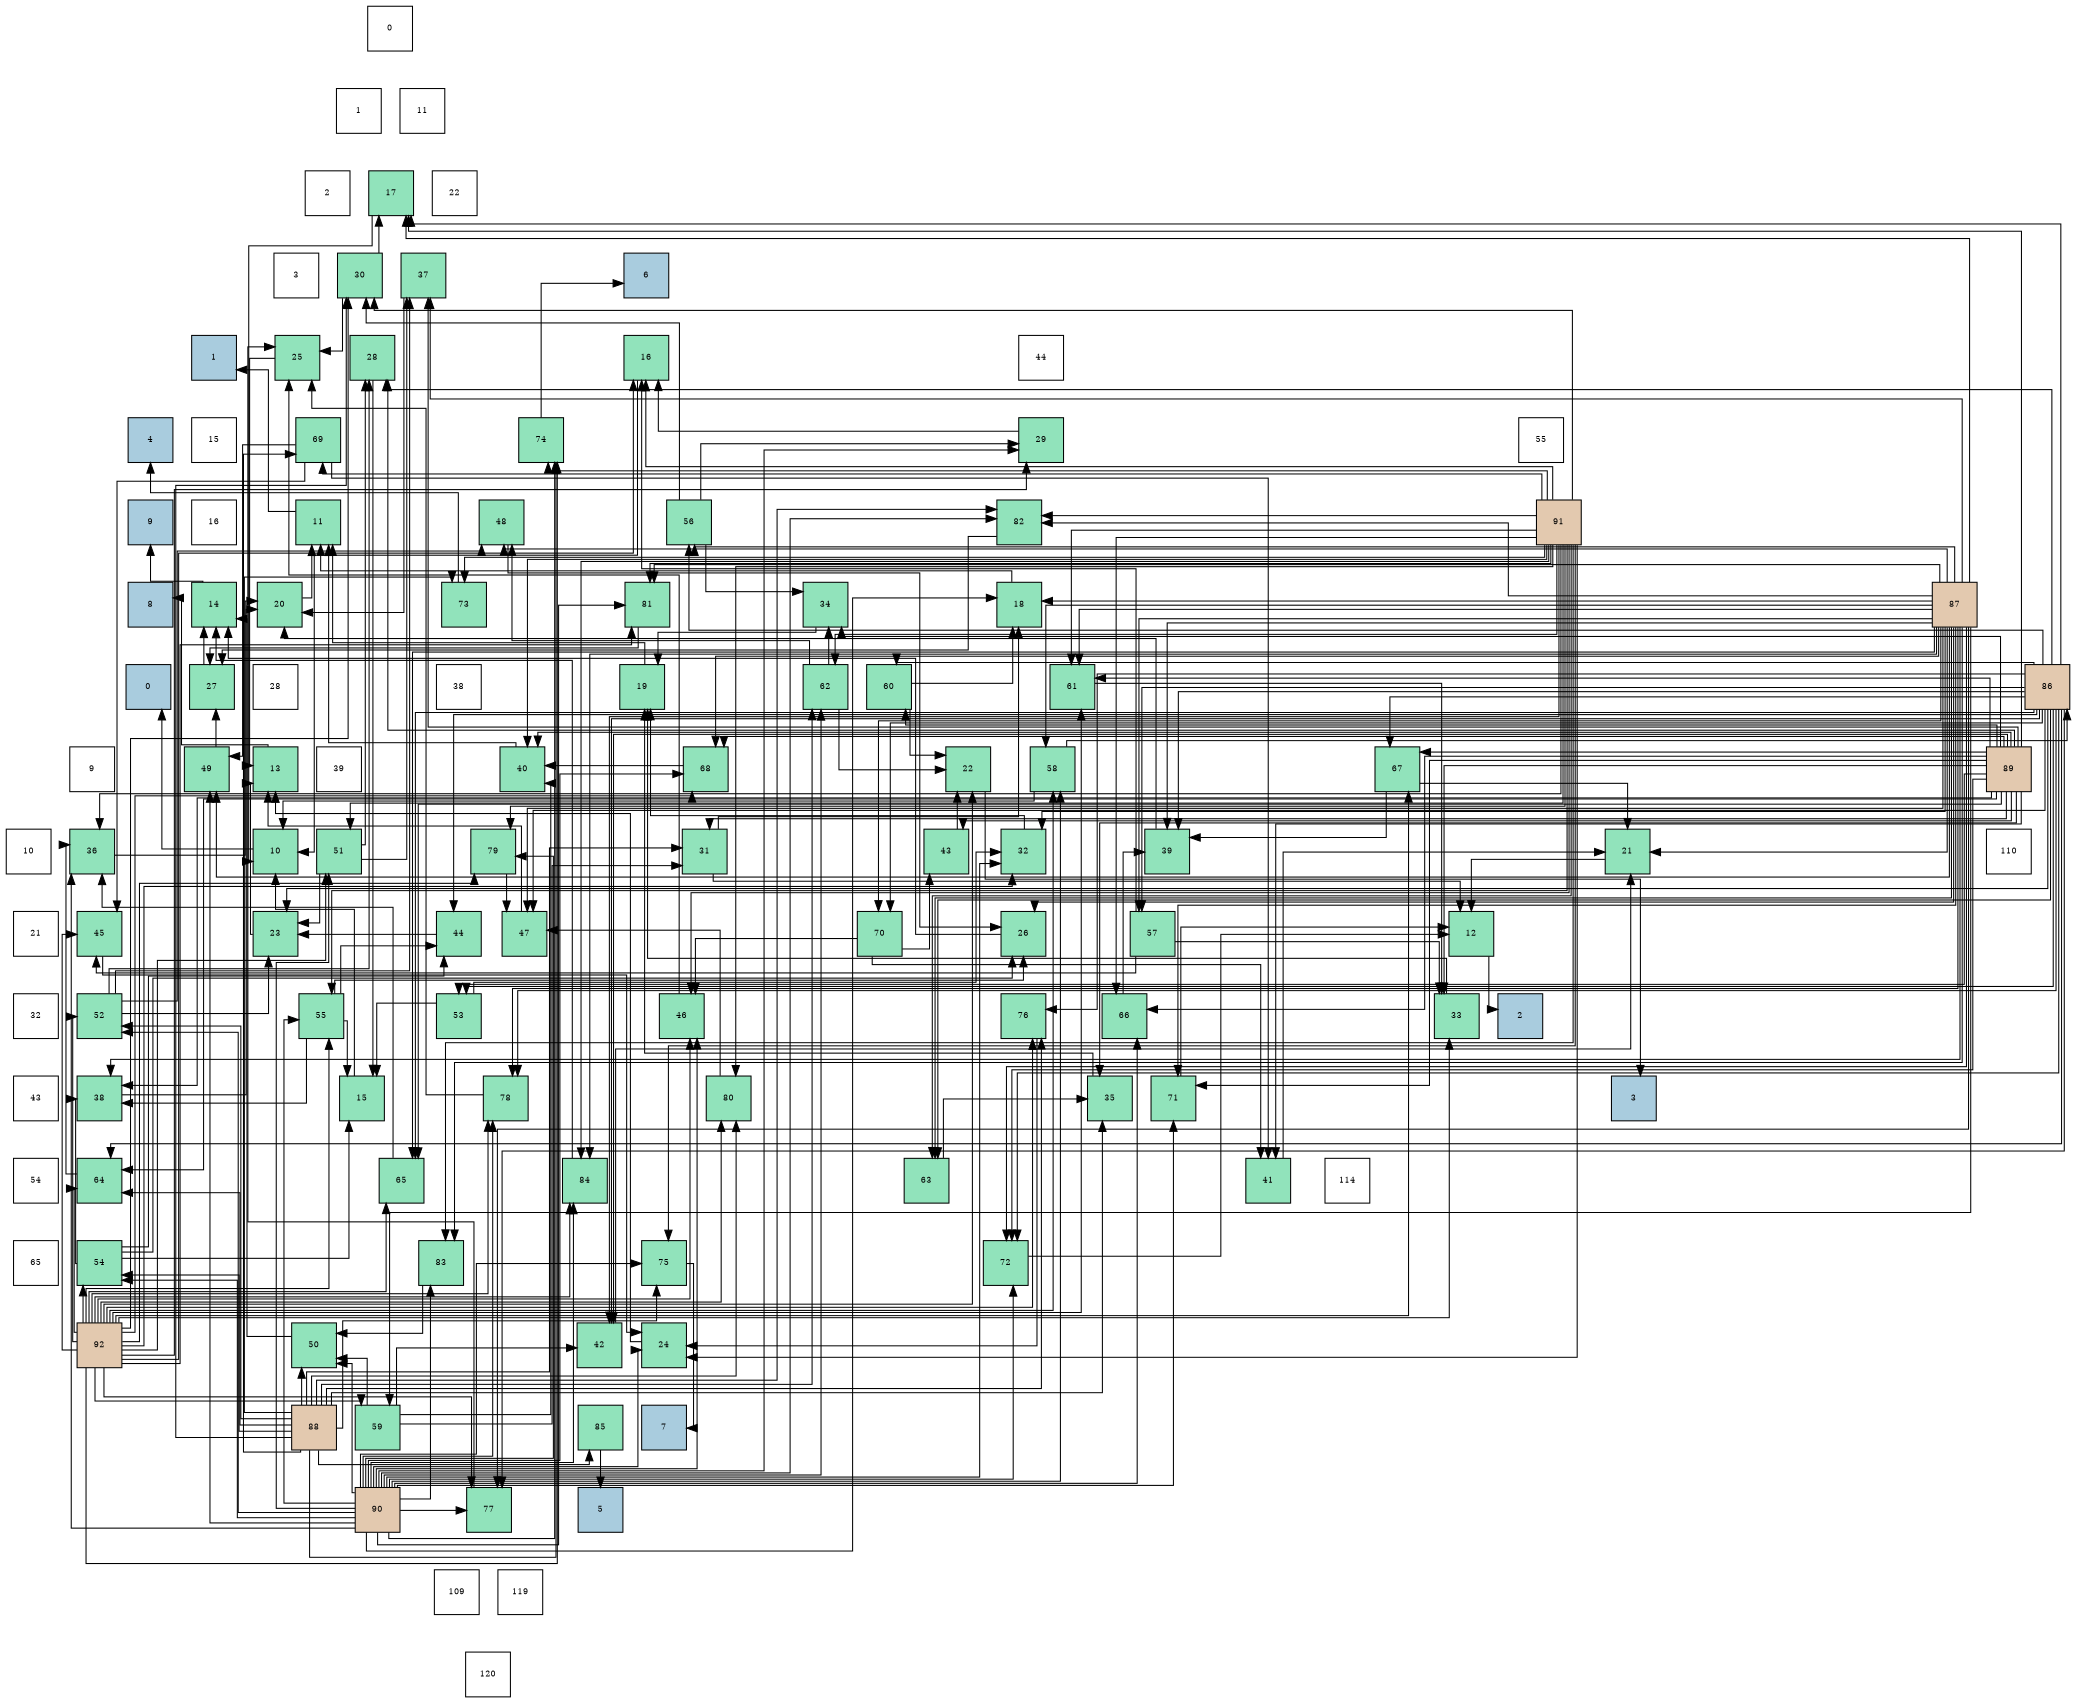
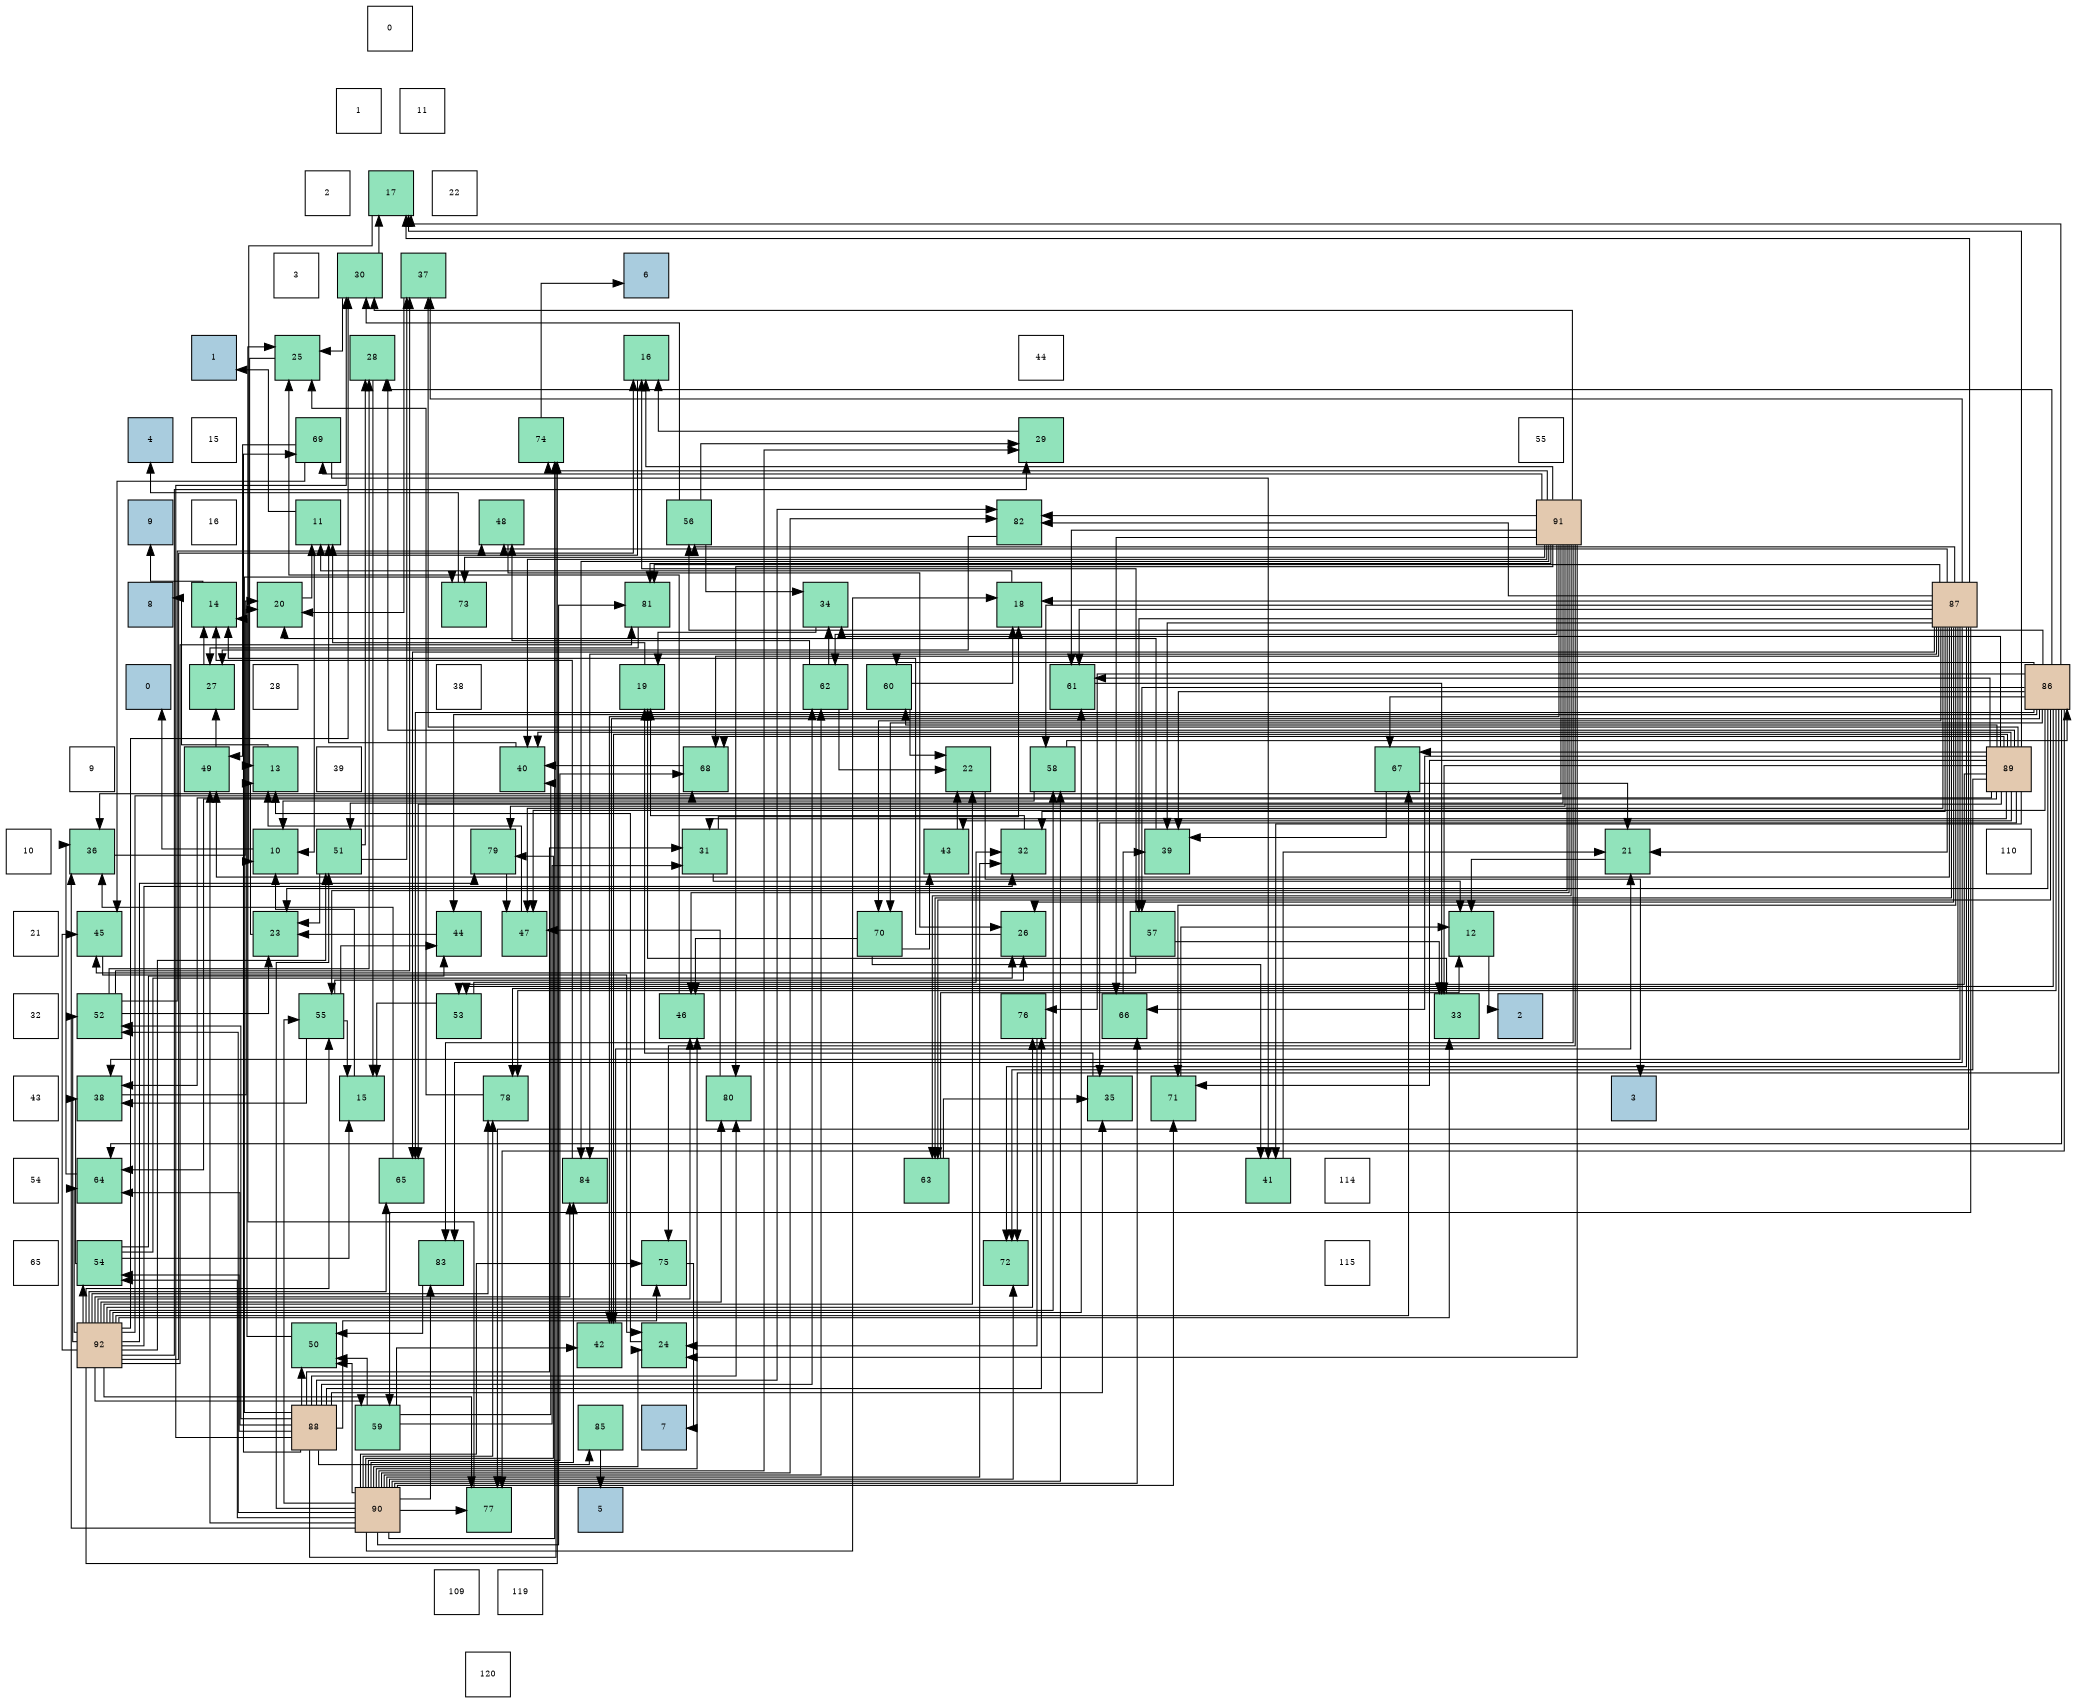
(1221, 1119) -> (1130, 993)
none -> (1347, 1263)
